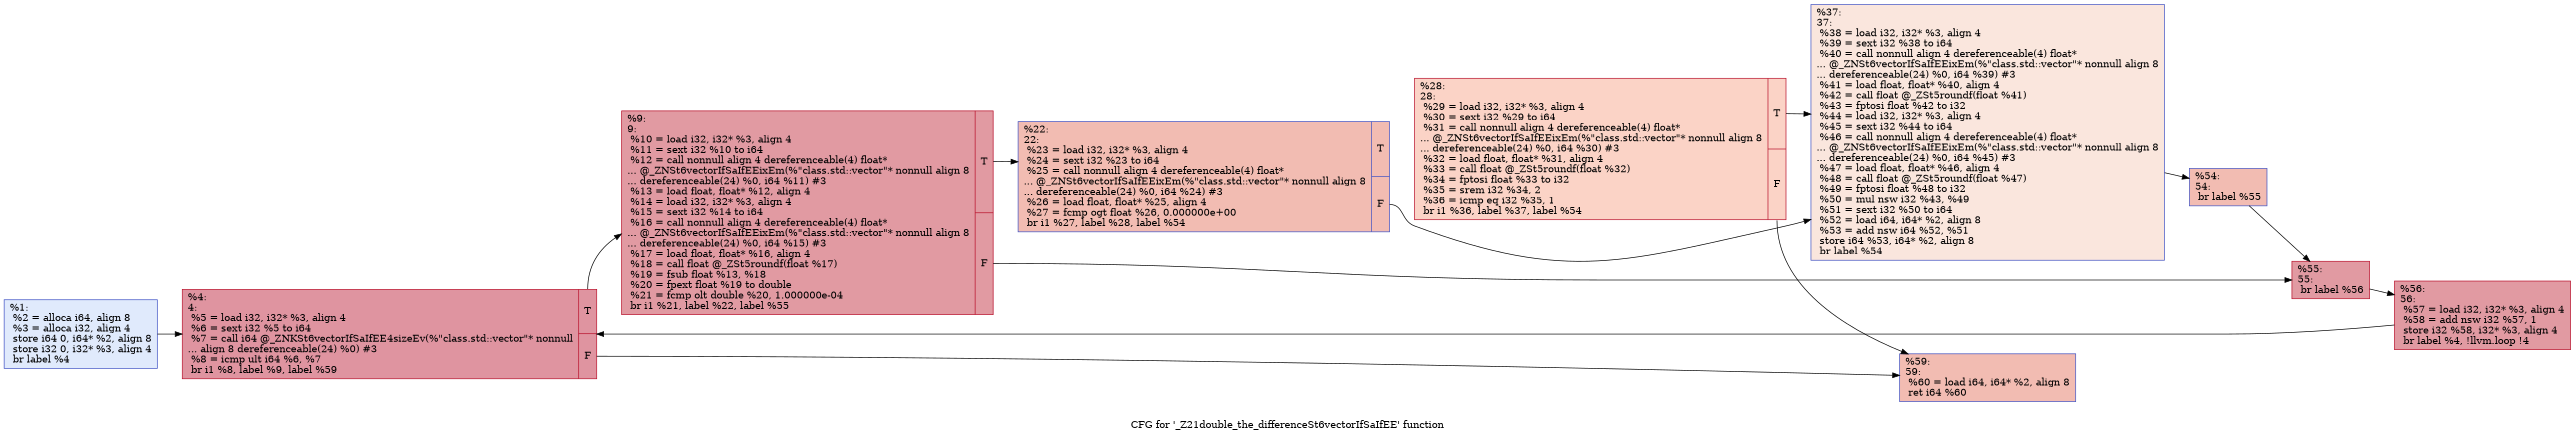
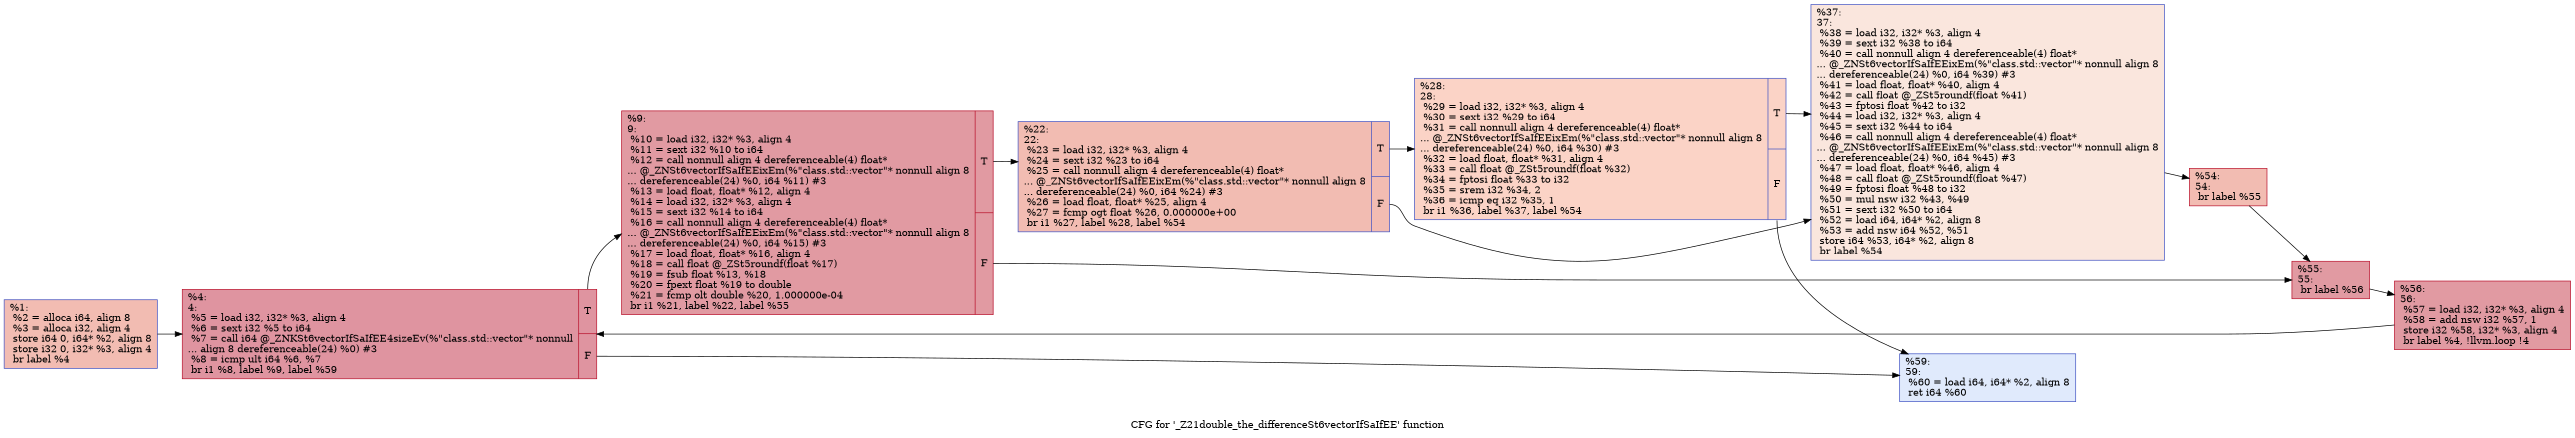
none -> (1398, 149)
(1600, 149) -> (1600, 149)
(2228, 187) -> (2228, 187)
(81, 334) -> (81, 334)
(1988, 378) -> (1988, 378)
